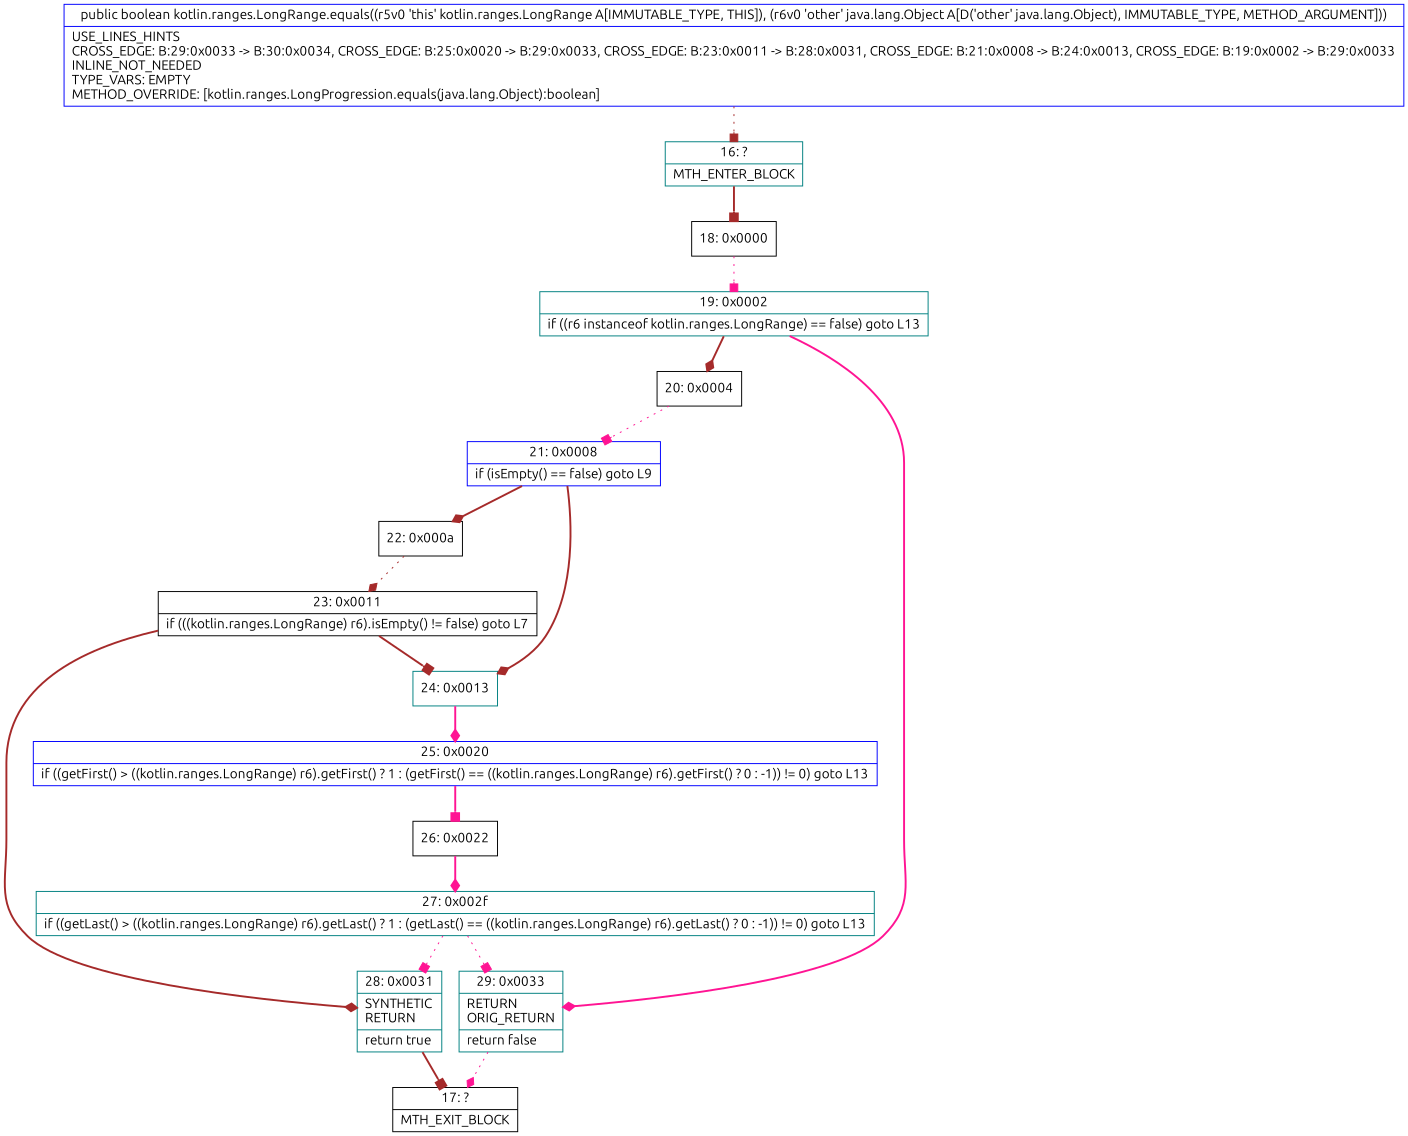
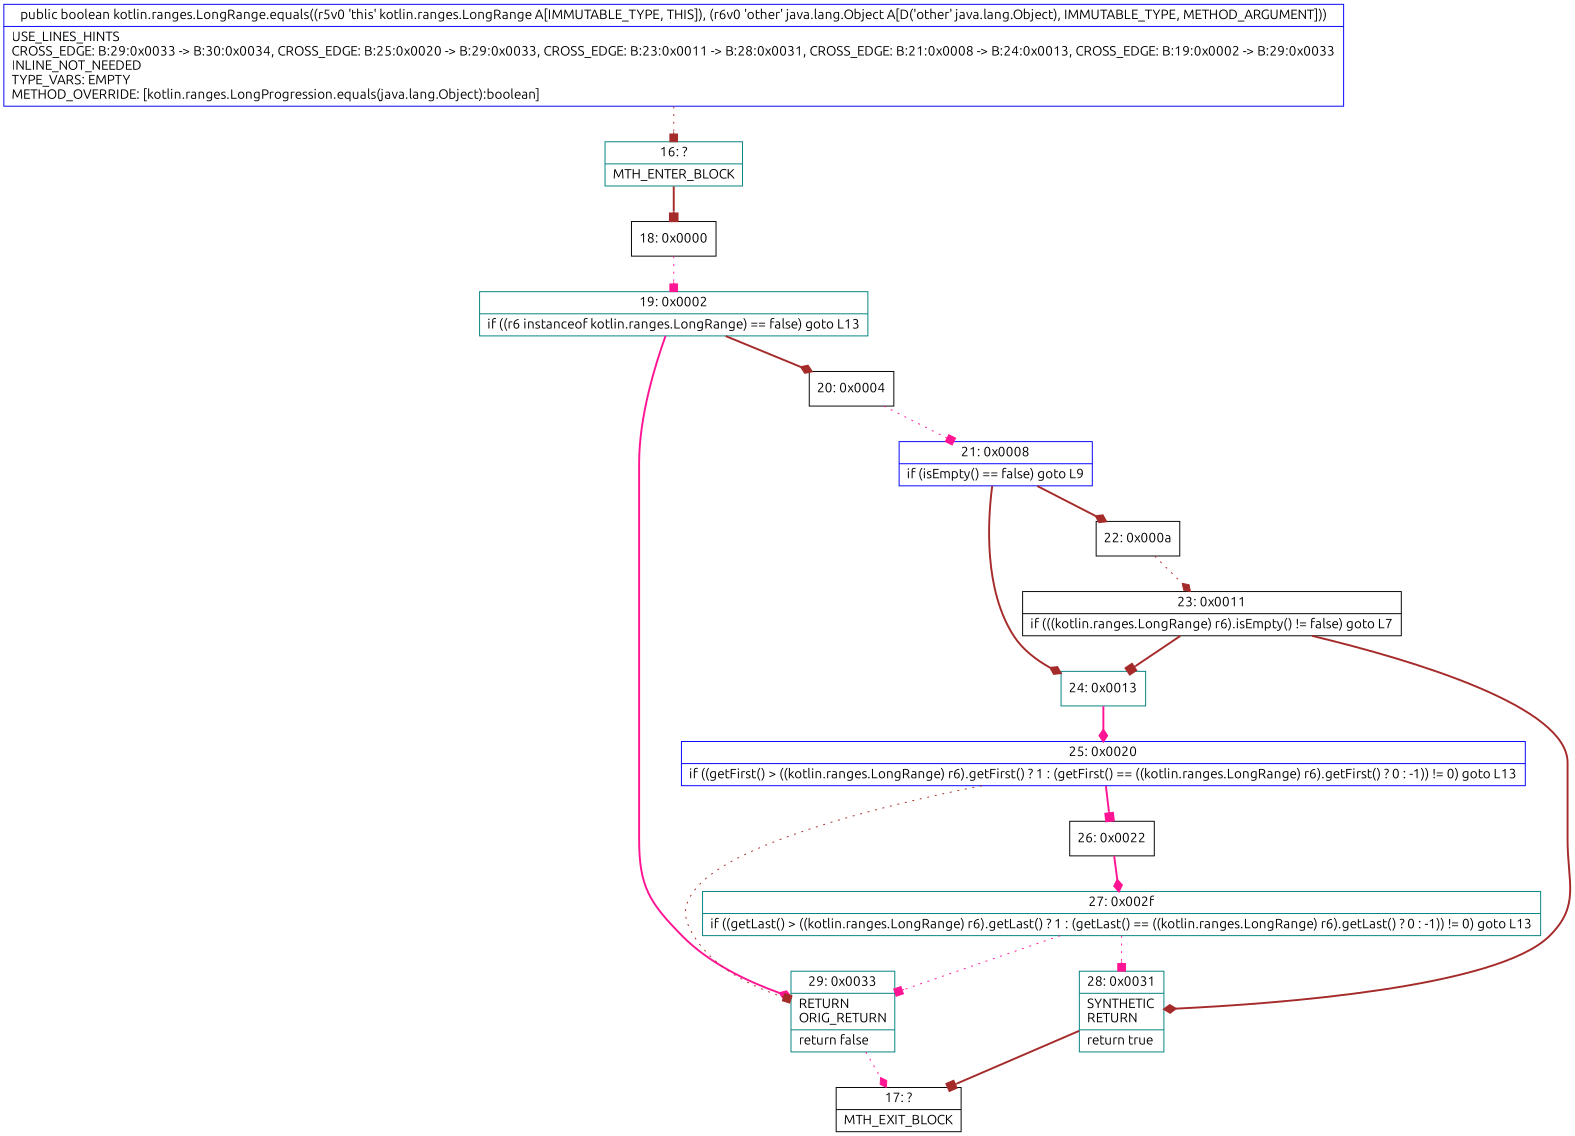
none -> (757, 849)
